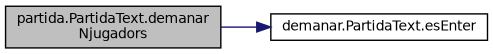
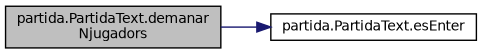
(379, 27) -> (374, 27)
